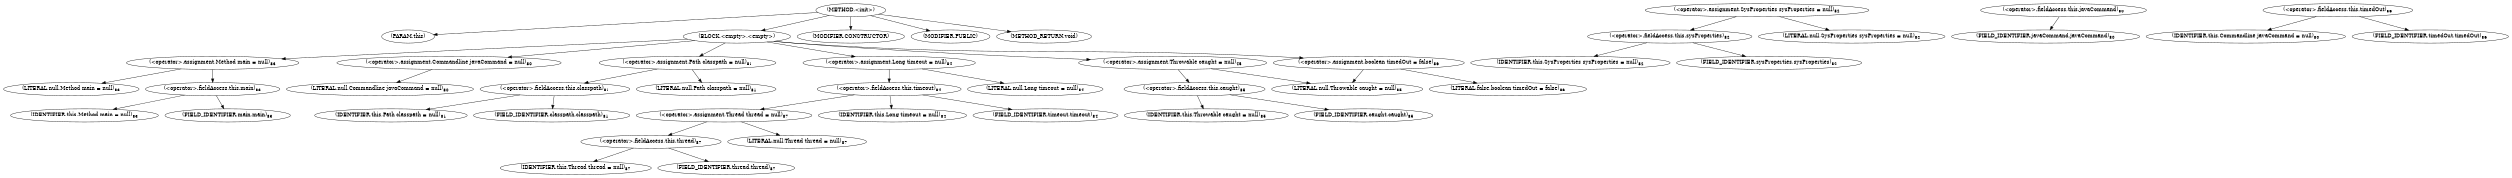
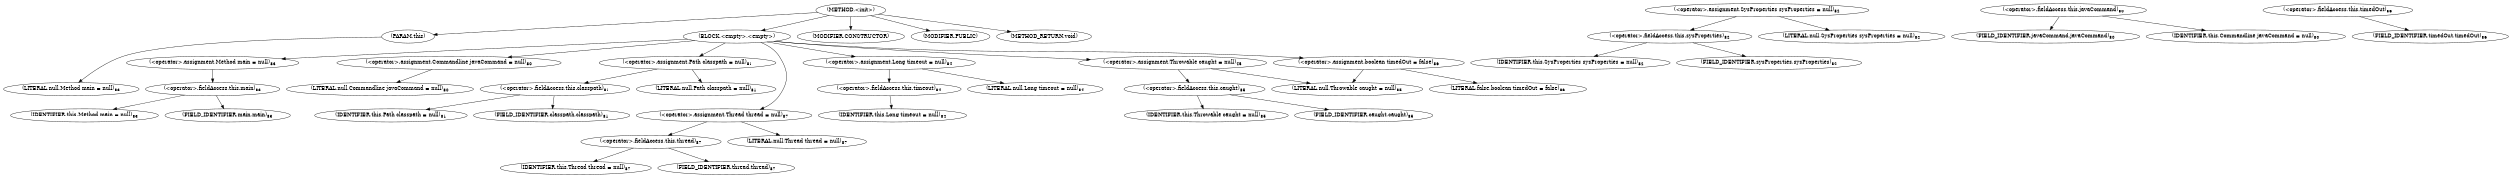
(2294, 23) -> (2152, 23)
(143, 76) -> (228, 42)
(809, 102) -> (786, 74)
(1045, 115) -> none
